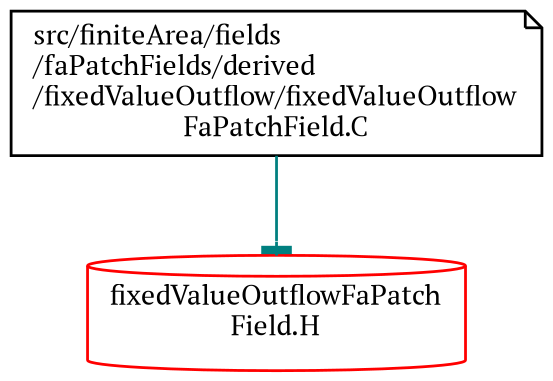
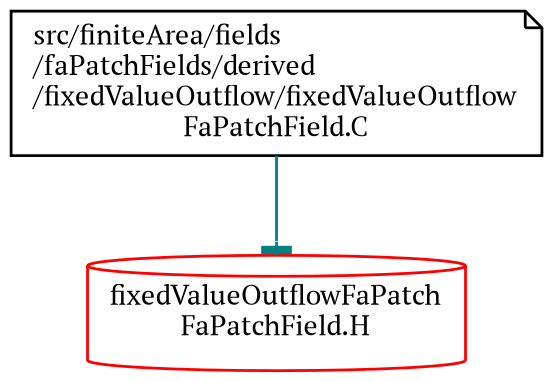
(277, 313) -> (277, 313)
